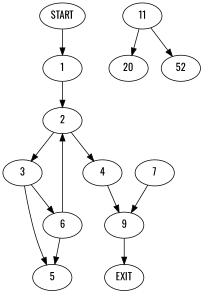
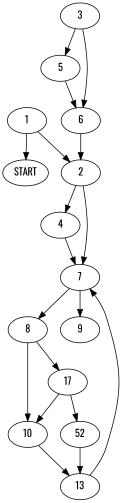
(142, 16) -> (68, 382)
(62, 39) -> (26, 143)
(129, 68) -> (28, 434)
(45, 144) -> (87, 222)
(112, 196) -> (69, 248)
(58, 248) -> (69, 91)
(124, 277) -> none
none -> (28, 330)
none -> (80, 487)
